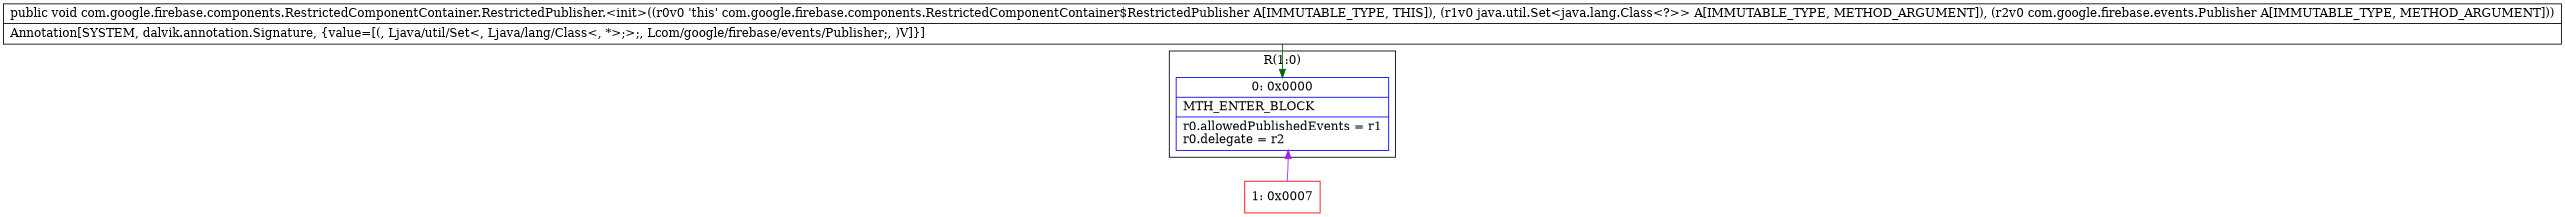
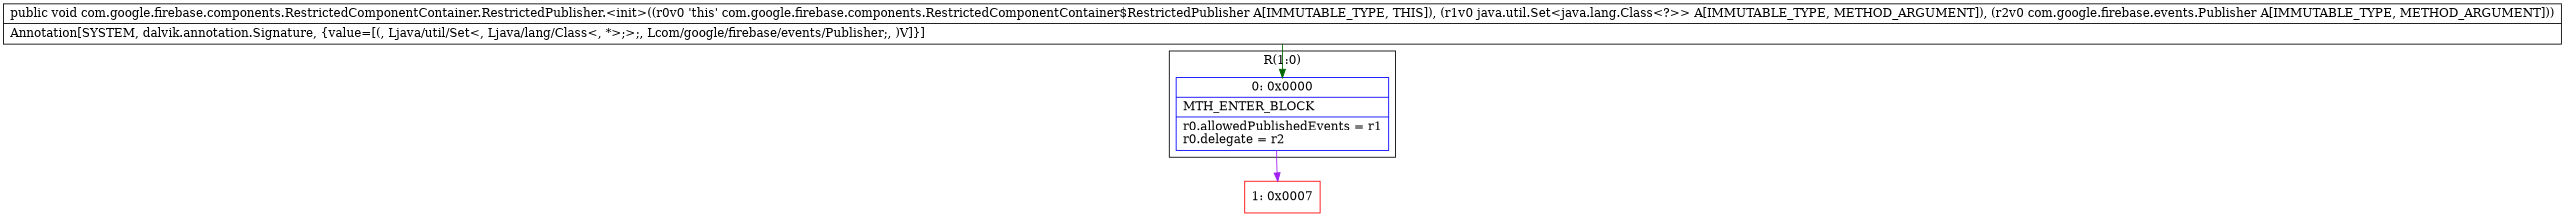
(1288, 170) -> (1277, 163)
